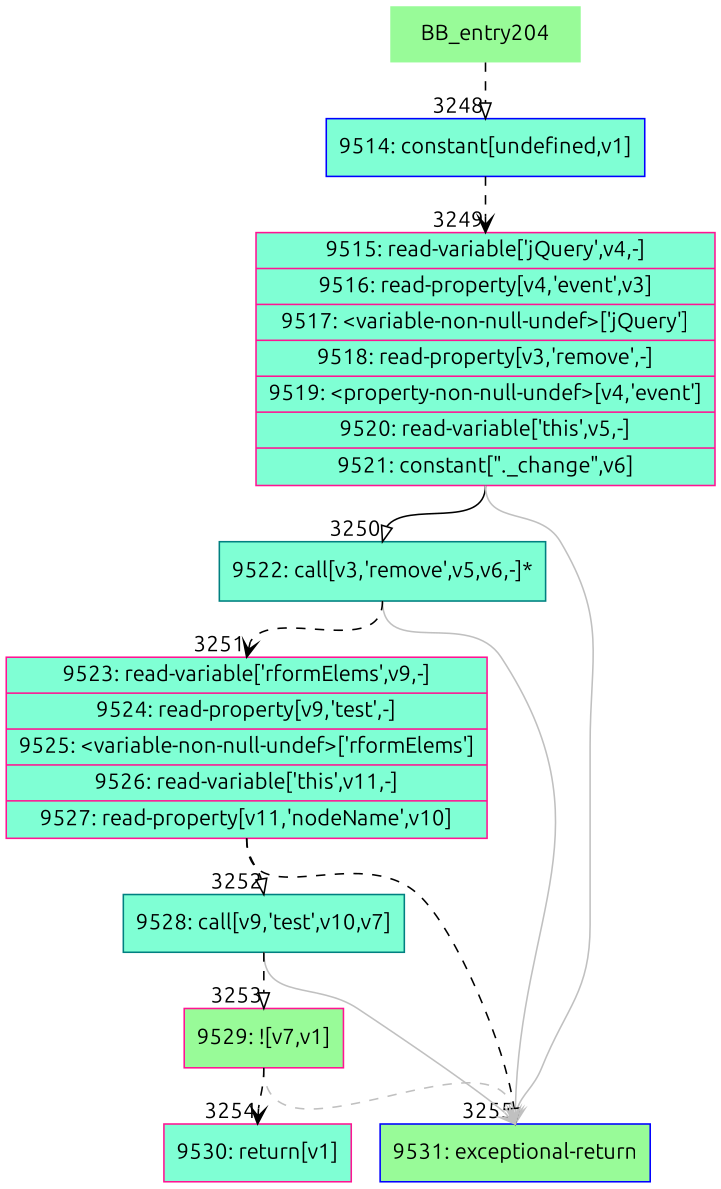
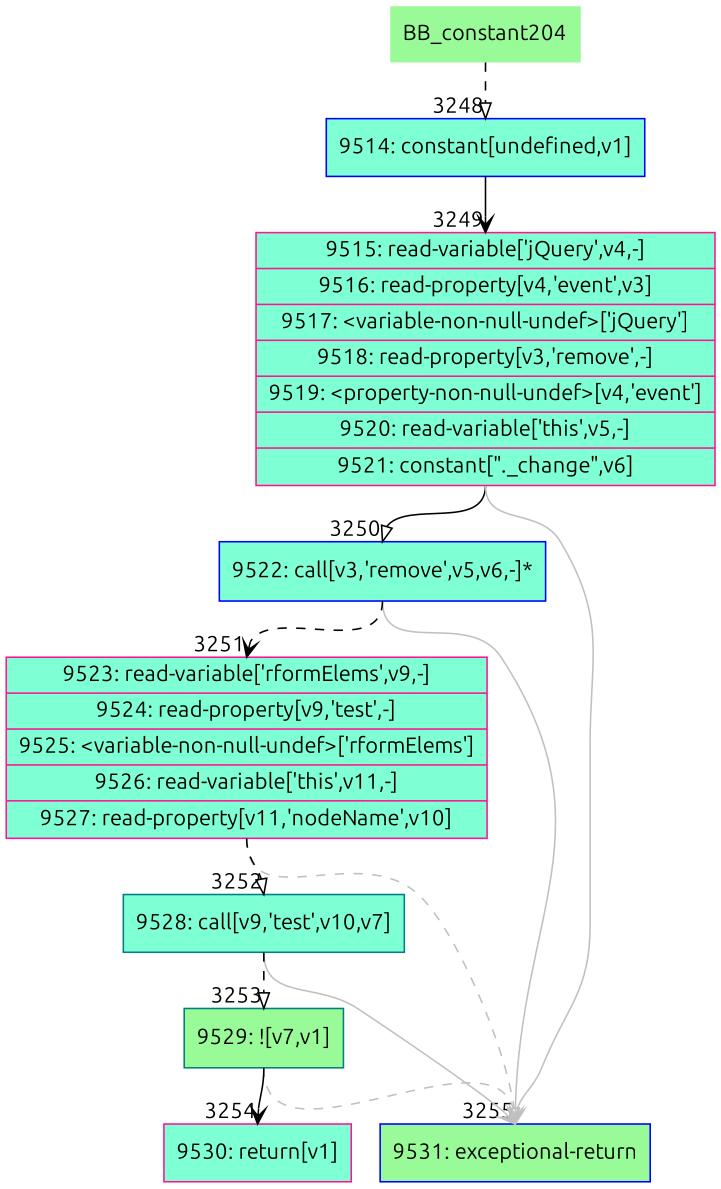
(486, 34) -> (486, 34)
(486, 197) -> (486, 197)
(382, 571) -> (382, 571)
(430, 908) -> (430, 908)
(264, 1038) -> (264, 1038)
(262, 1091) -> (262, 1091)
(382, 1098) -> (382, 1098)
